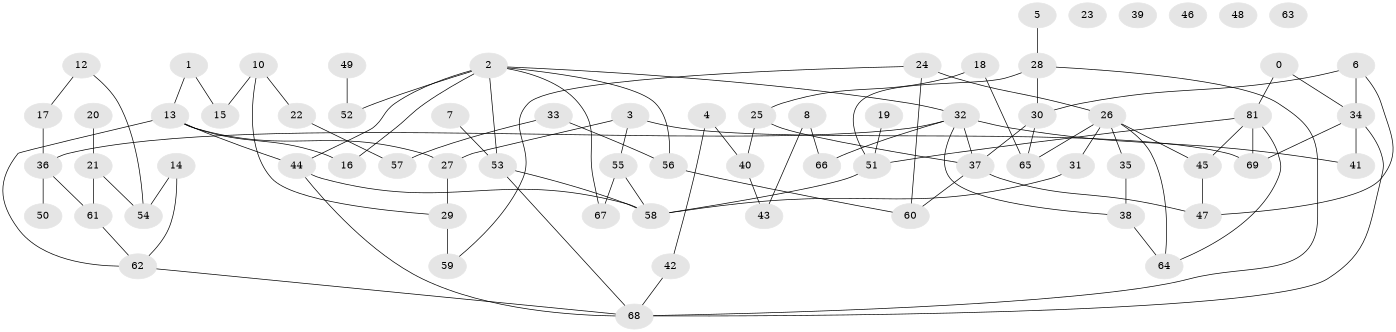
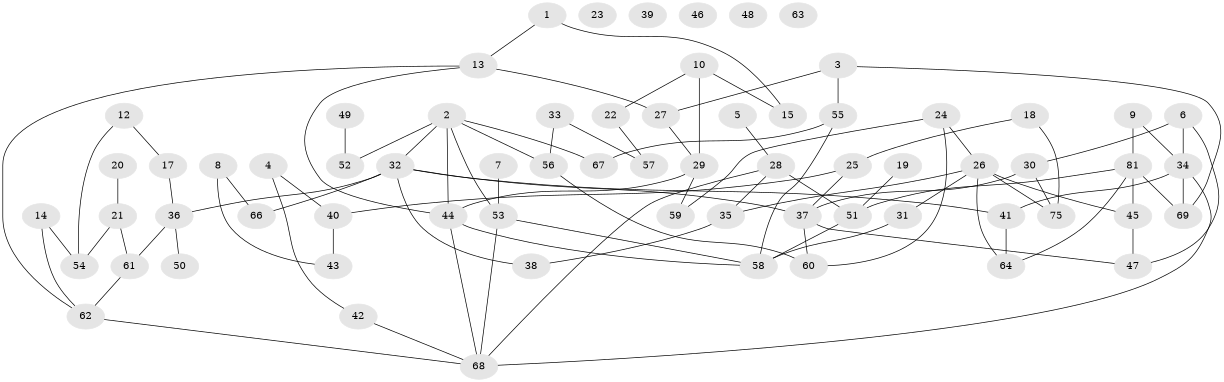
(1279, 66) -> (1133, 116)
(1037, 91) -> (745, 197)
(347, 166) -> none
(1026, 166) -> (1056, 216)
none -> (574, 191)
(1145, 241) -> (1006, 241)
